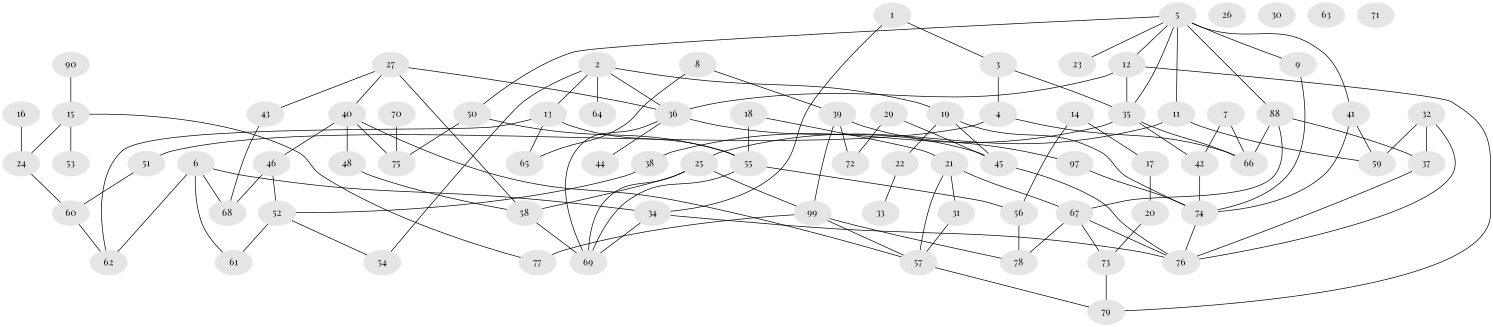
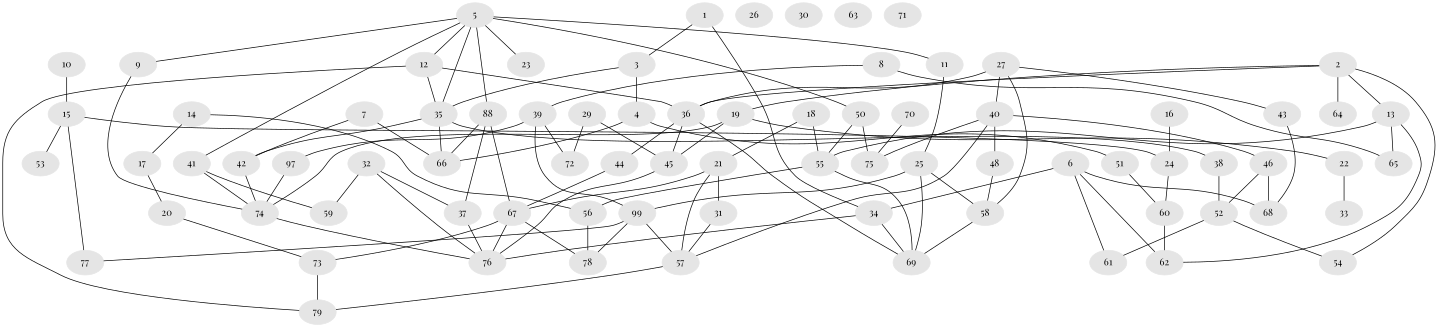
(71, 65) -> (67, 65)
(1274, 146) -> none
none -> (570, 187)
